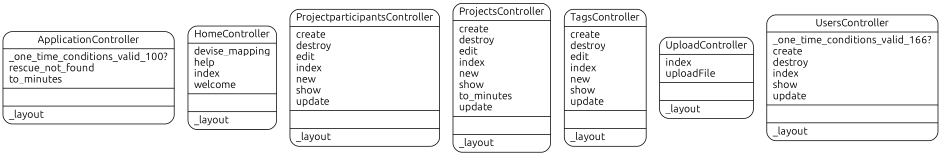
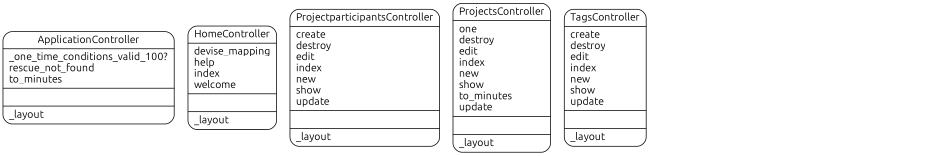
(474, 29) -> (468, 29)
(706, 78) -> none
(852, 78) -> none
